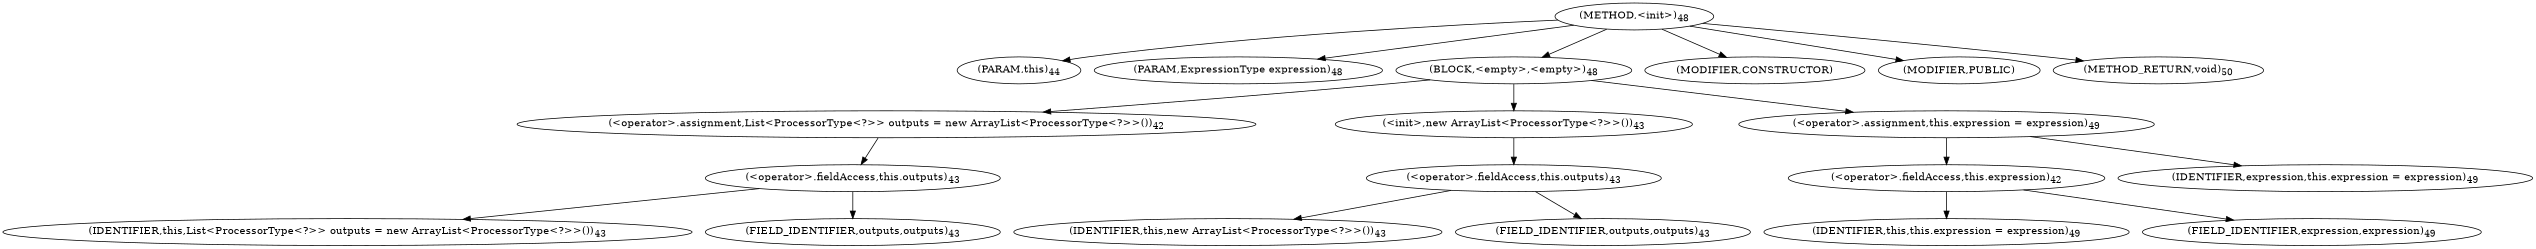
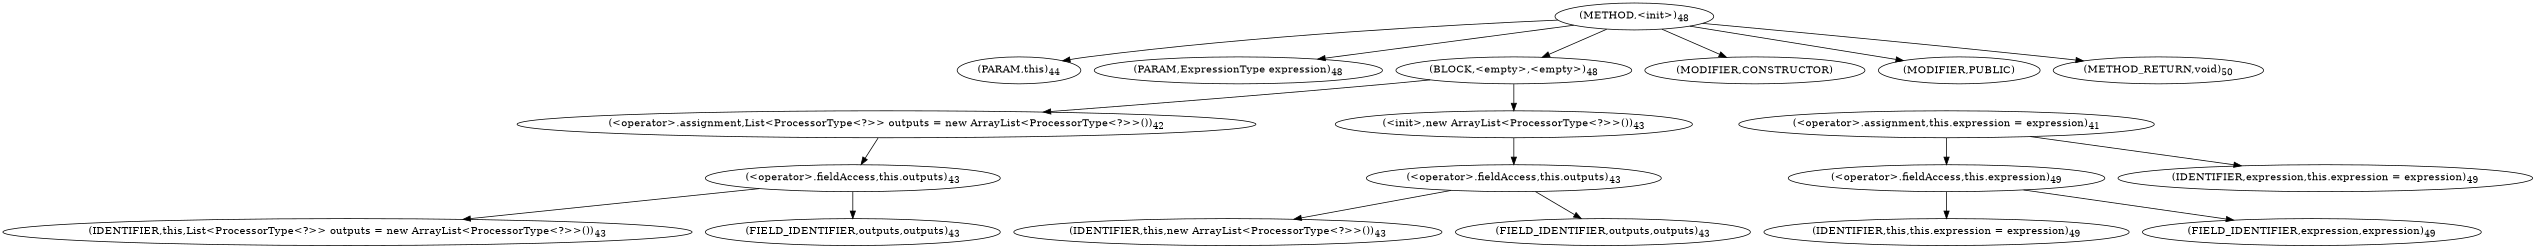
(1718, 96) -> none
(2094, 123) -> (2094, 123)
(2056, 177) -> (2056, 177)
